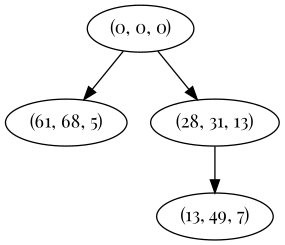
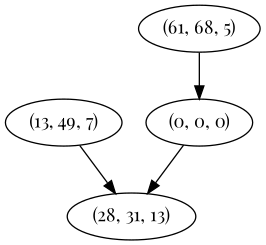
(108, 70) -> (199, 69)
(215, 163) -> (94, 164)
